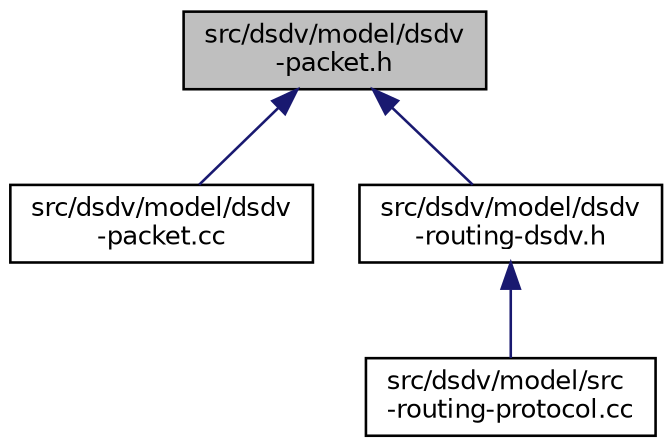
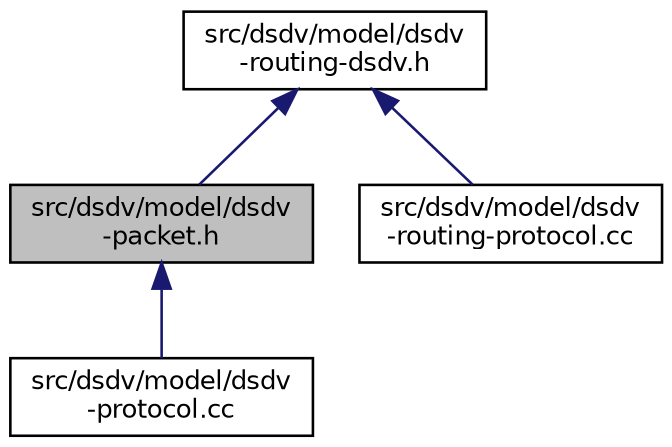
(432, 146) -> (239, 146)
(162, 224) -> (162, 397)
(511, 397) -> (511, 224)
